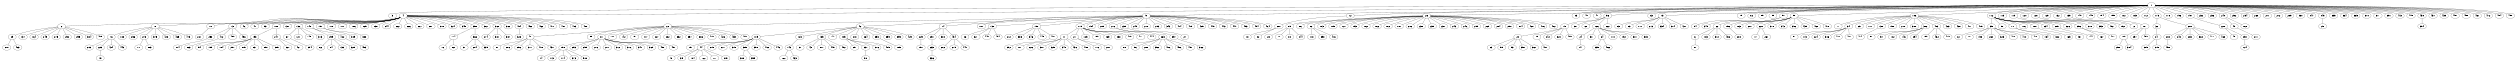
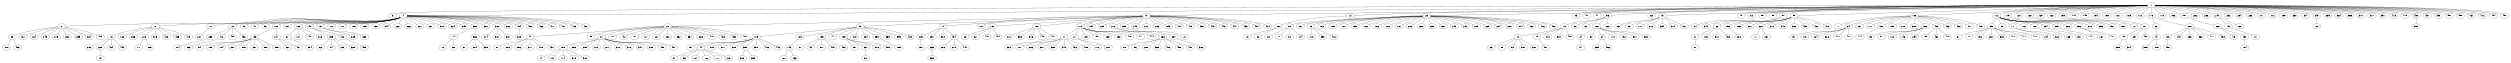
(2003, 16) -> none
